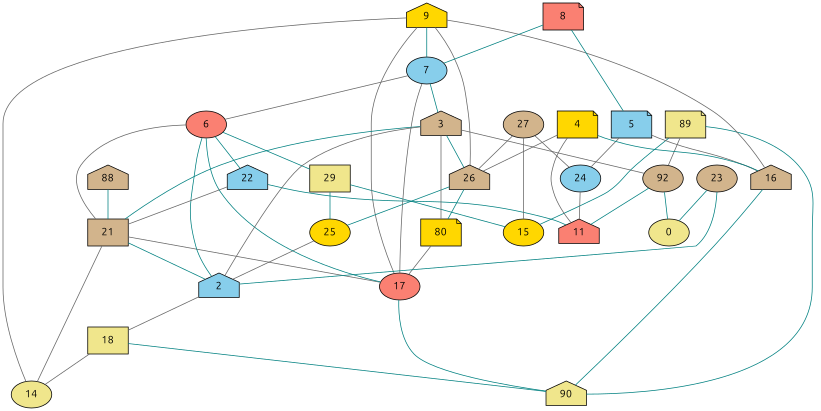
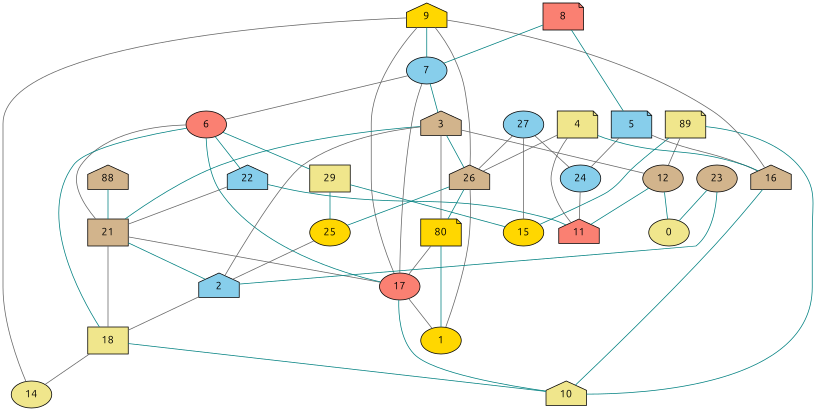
(524, 124) -> (524, 124)
(578, 124) -> (578, 124)
(663, 178) -> (663, 178)
(190, 209) -> (62, 189)
(70, 314) -> (108, 286)
none -> (441, 340)
(566, 394) -> (566, 394)
